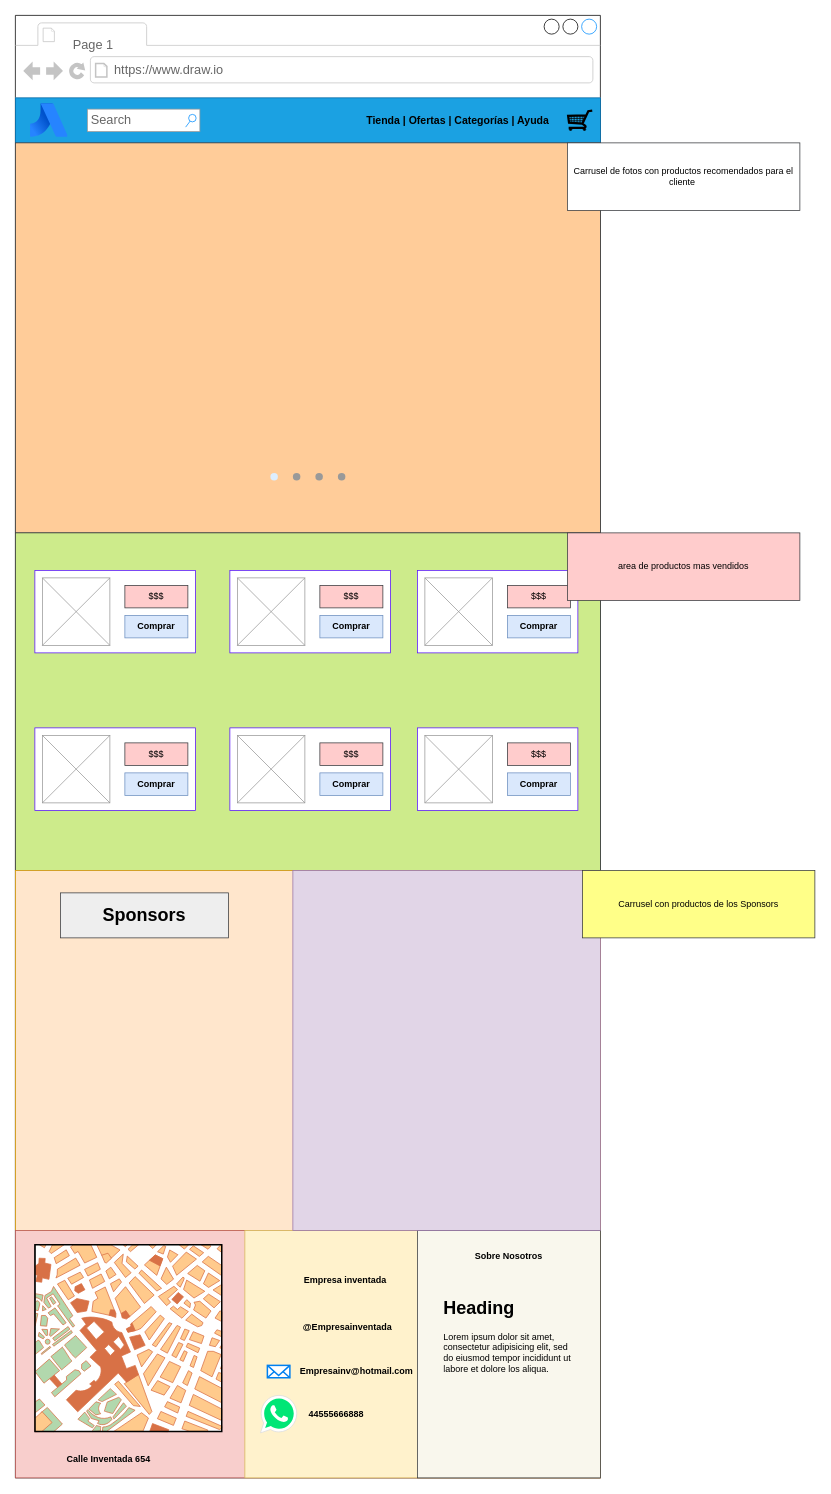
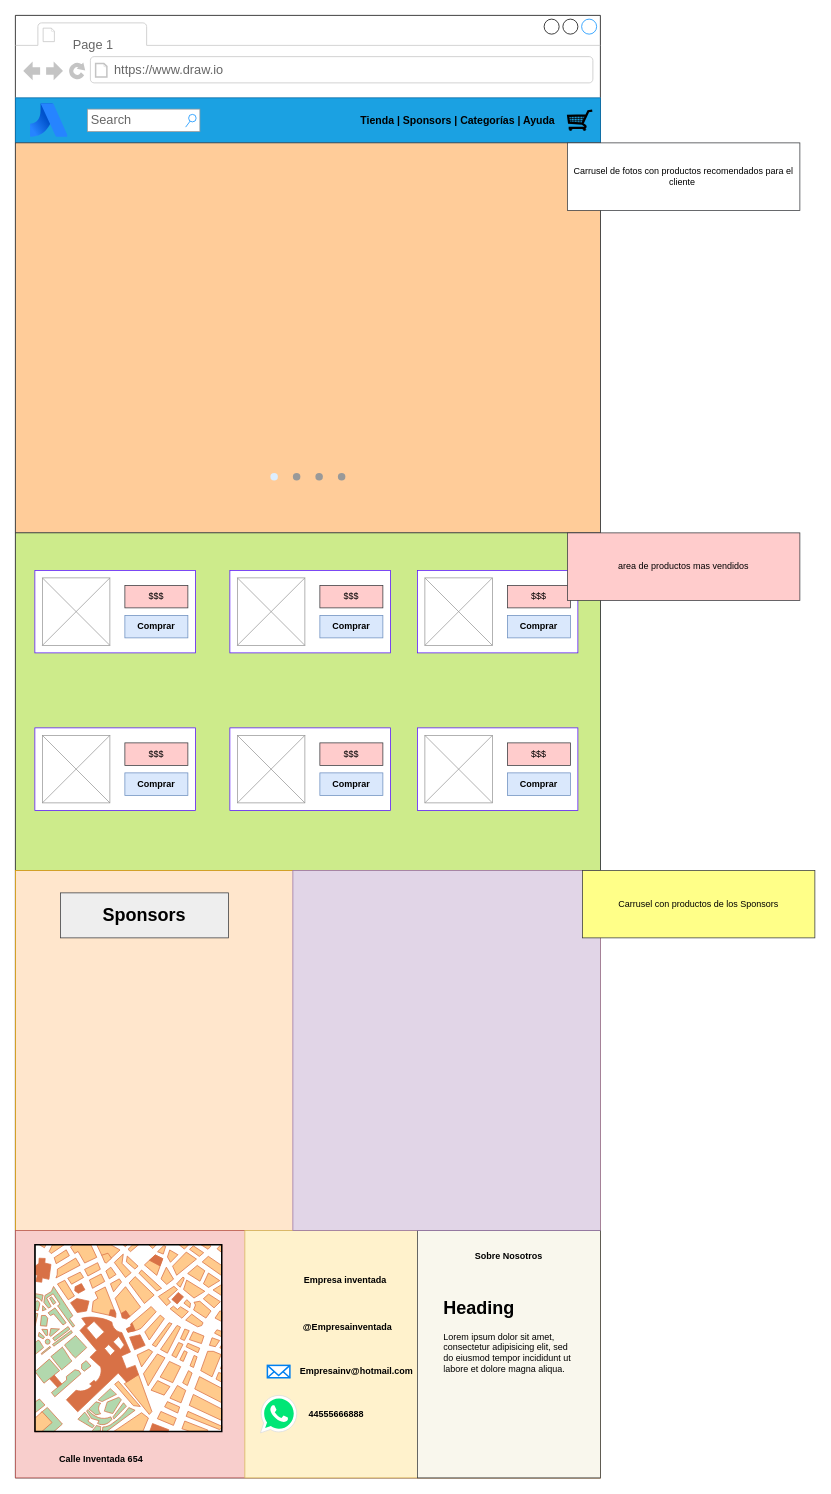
(458, 120) -> (458, 120)
(512, 1313) -> (512, 1313)
(108, 1459) -> (101, 1459)
